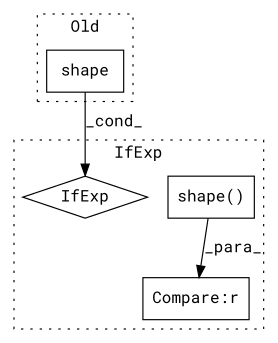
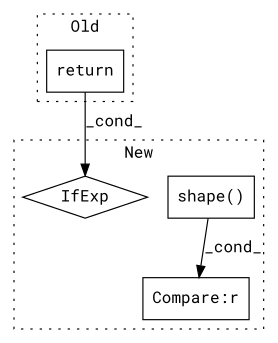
(85, 71) -> (85, 71)
(139, 153) -> (139, 153)
(233, 248) -> (233, 248)
